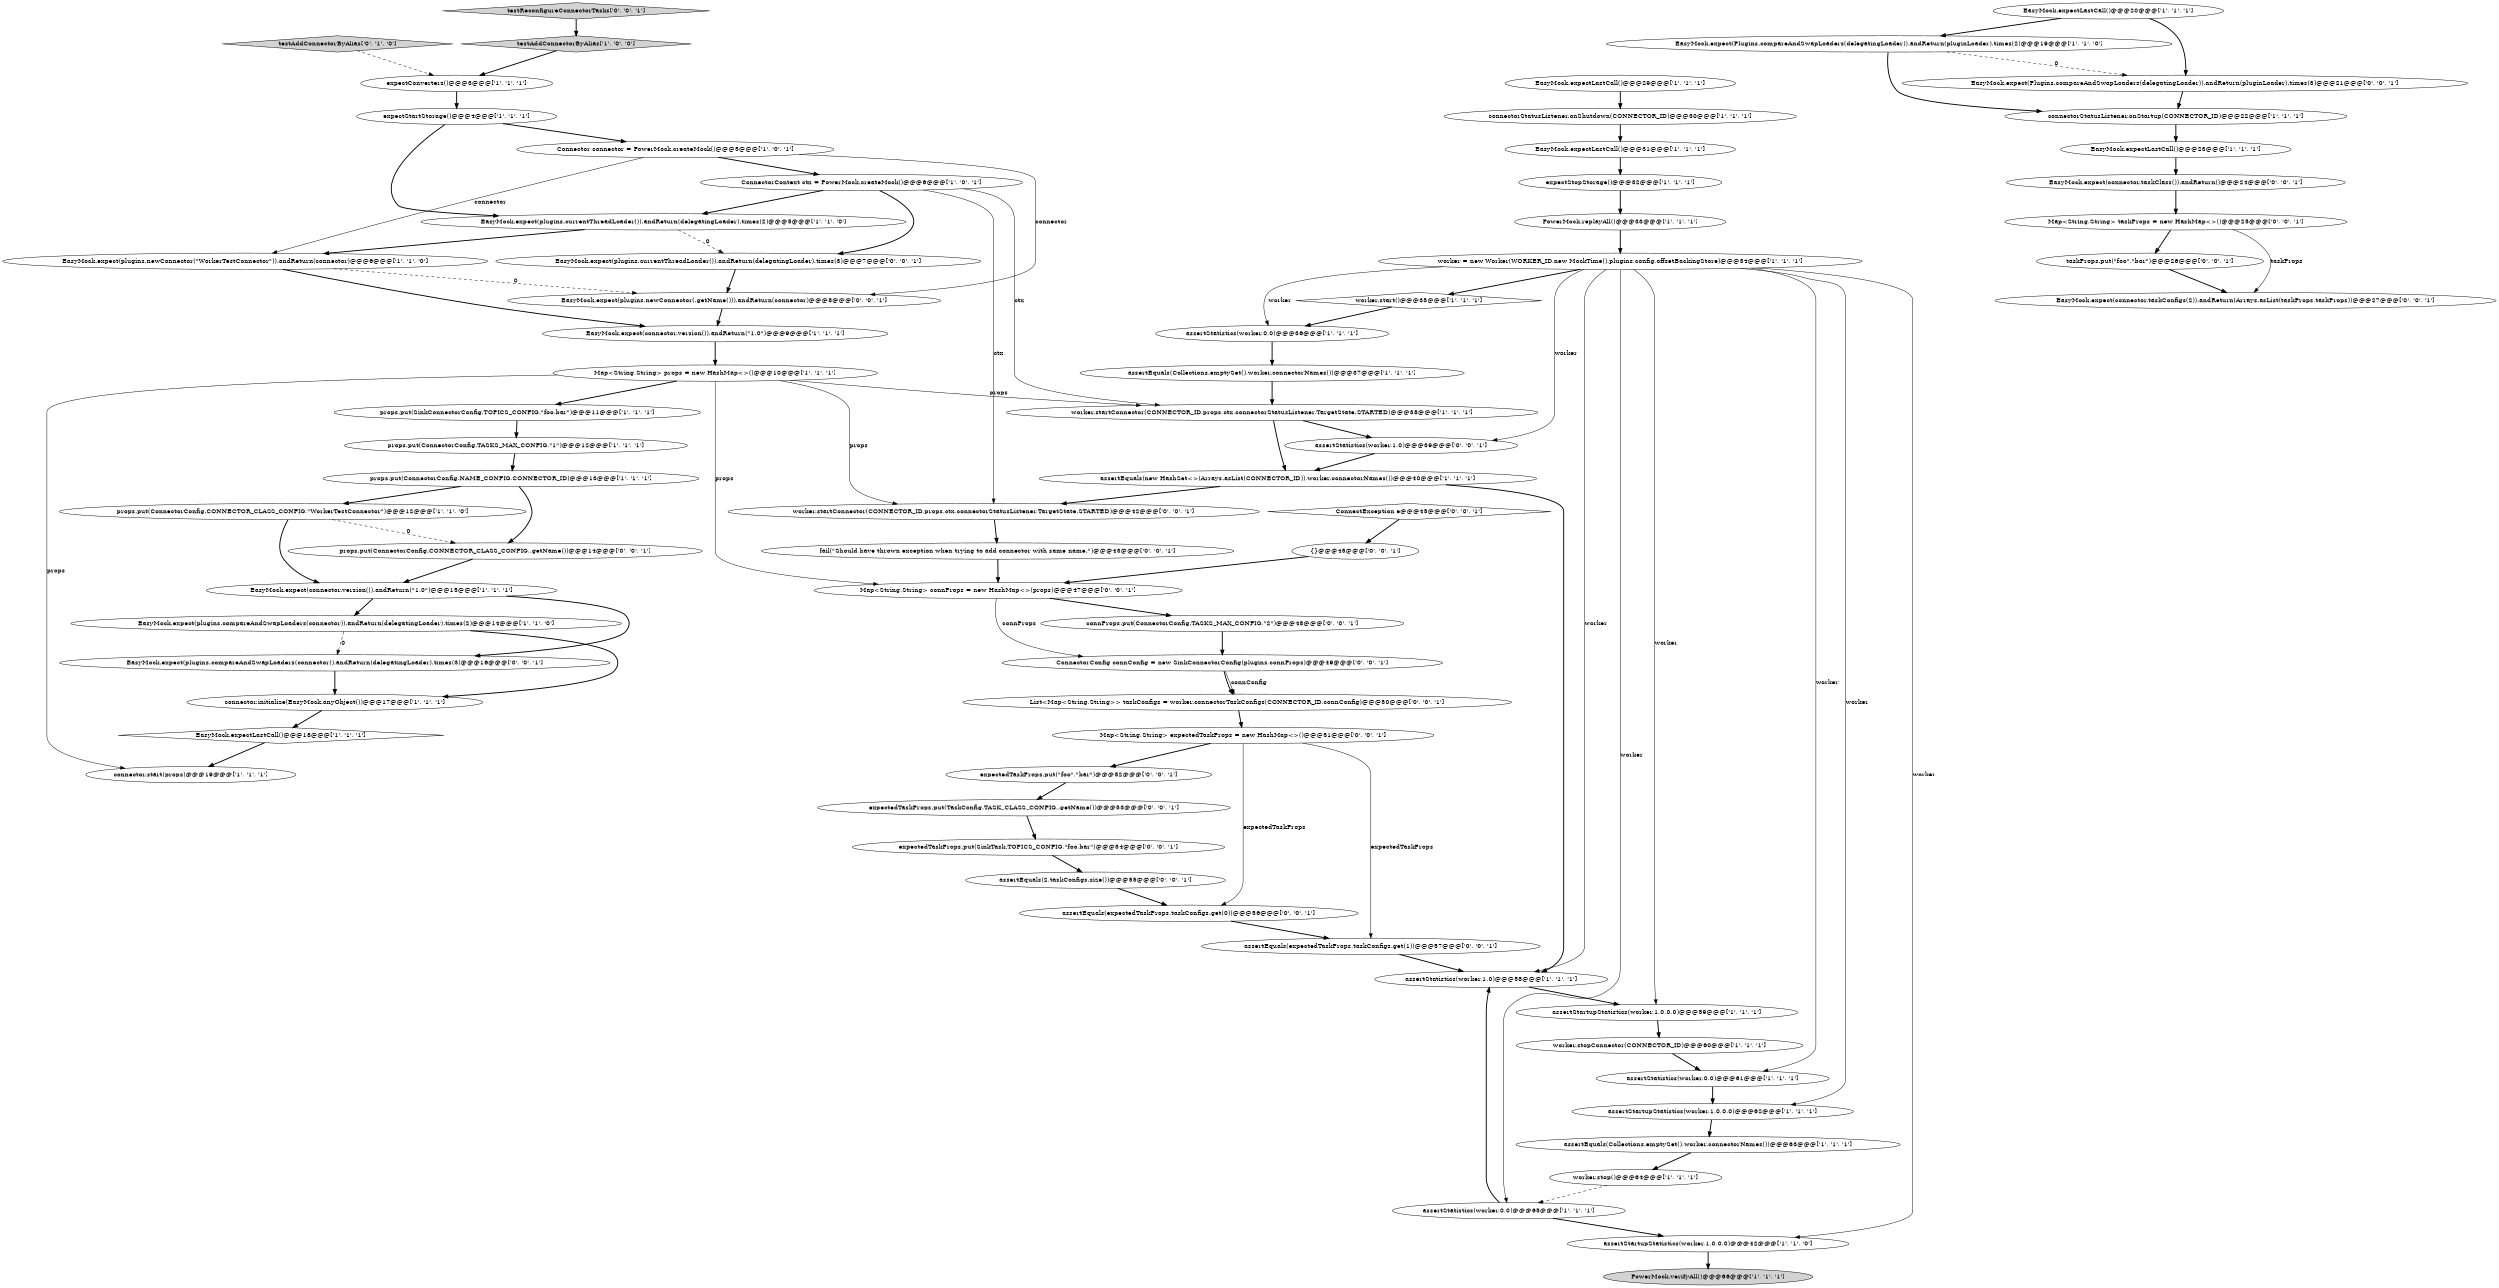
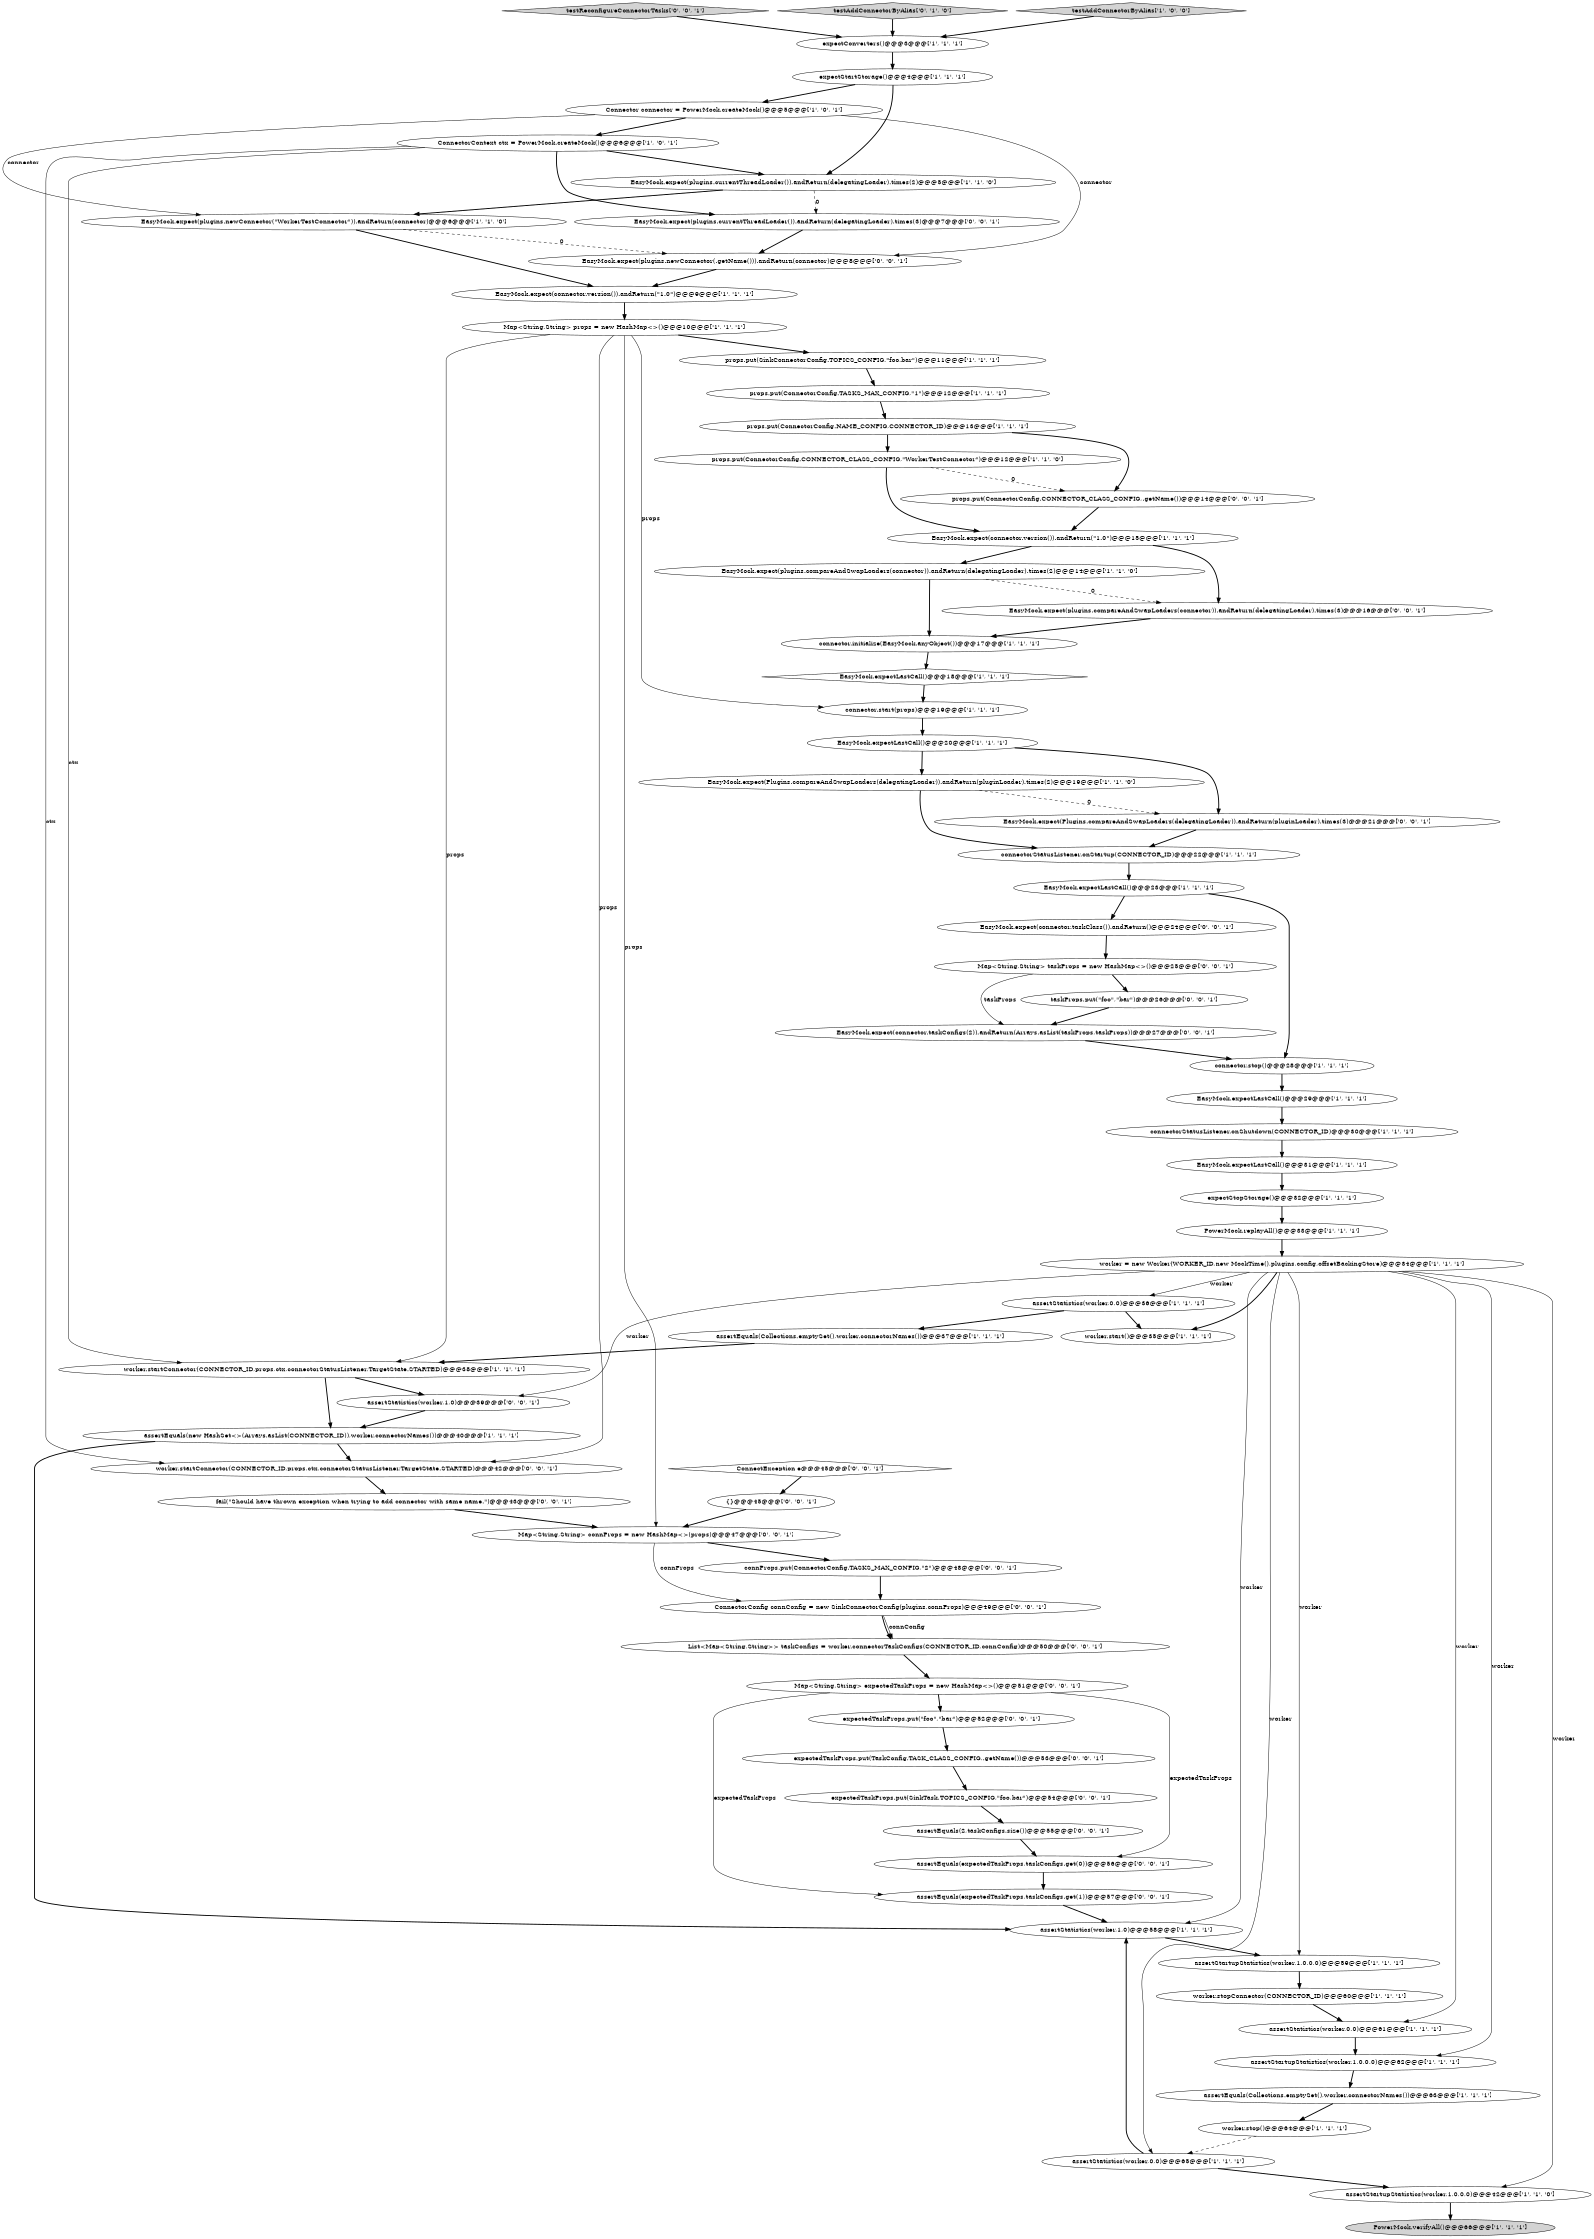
(576, 25) -> (757, 26)
(393, 62) -> (893, 25)
(1419, 301) -> (1148, 1337)
(1351, 316) -> (1132, 1318)
none -> (922, 724)
none -> (1282, 1066)
